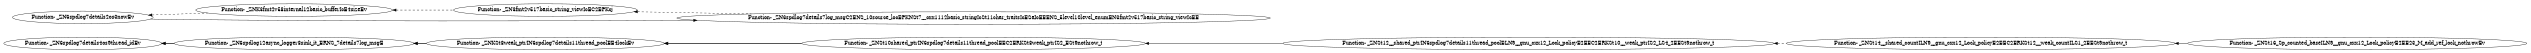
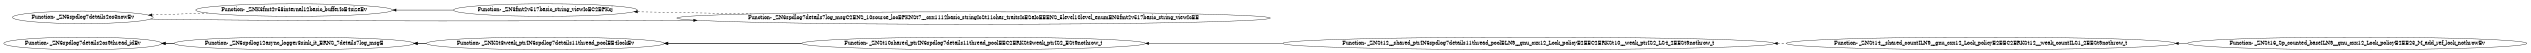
(425, 10) -> (425, 10)
(83, 43) -> (83, 43)
